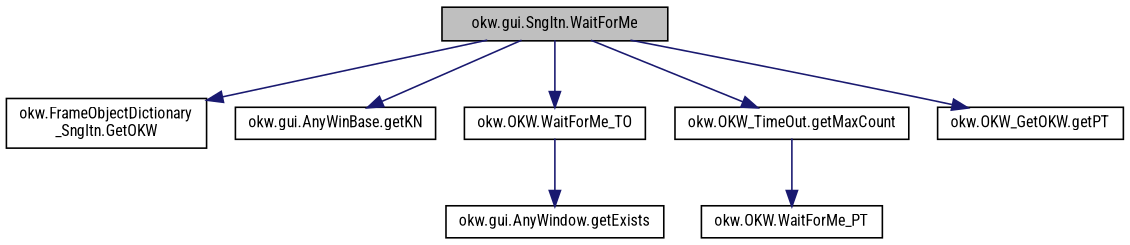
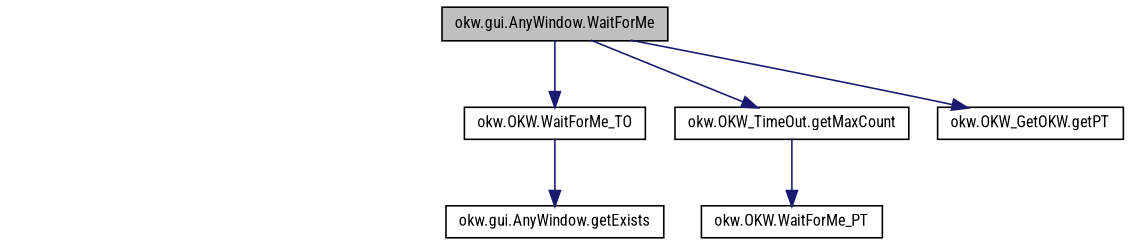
(555, 24) -> (555, 24)
(106, 123) -> none
(335, 123) -> none
